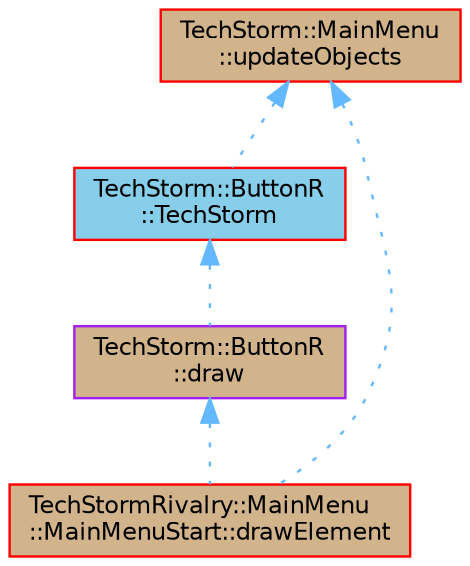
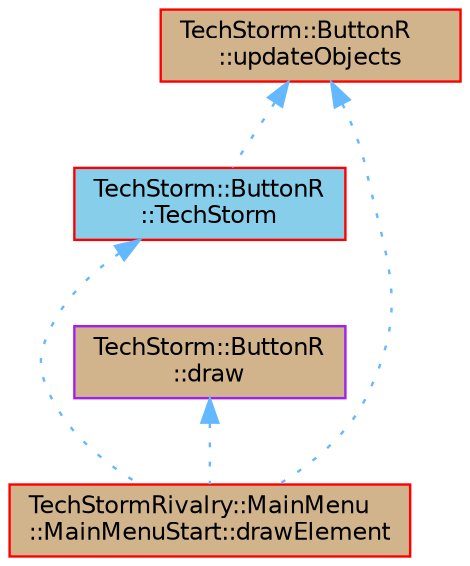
(311, 46) -> (311, 46)
(210, 295) -> (42, 374)
